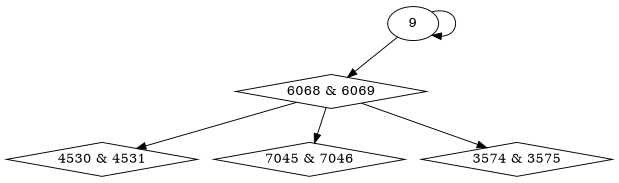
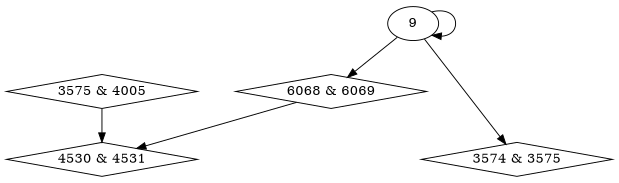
none -> (102, 91)
(420, 124) -> (462, 88)
(309, 159) -> none
